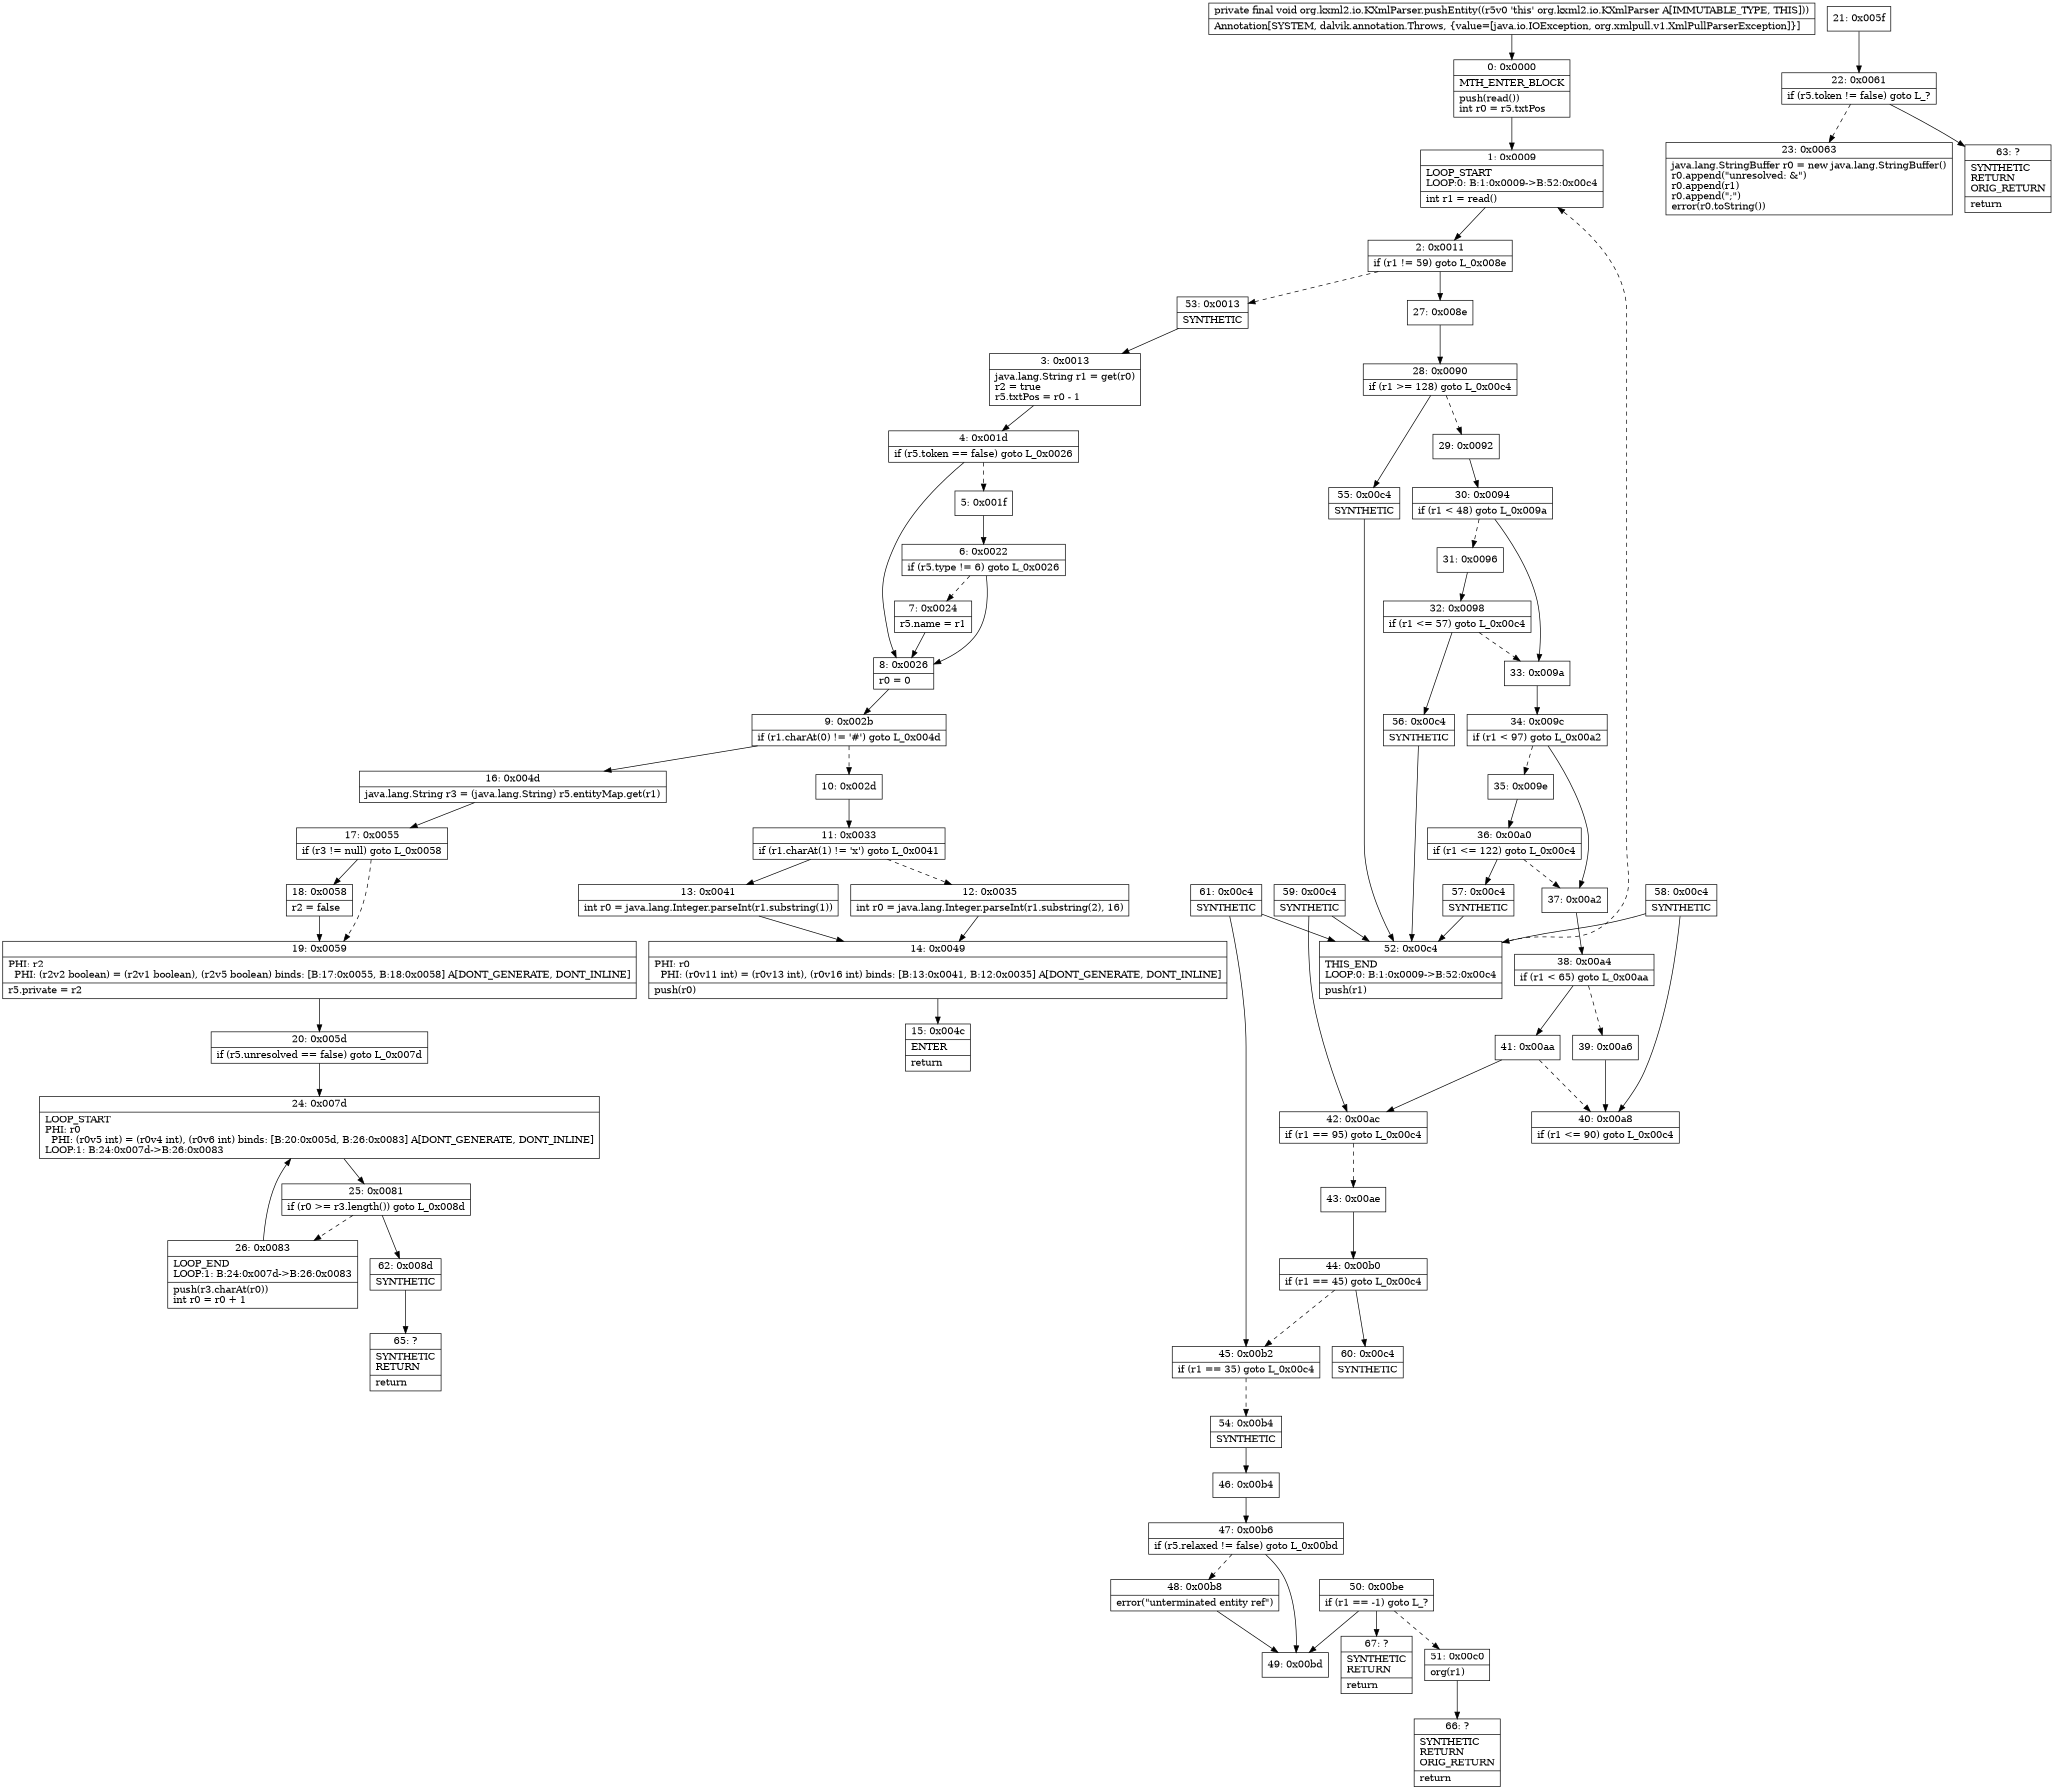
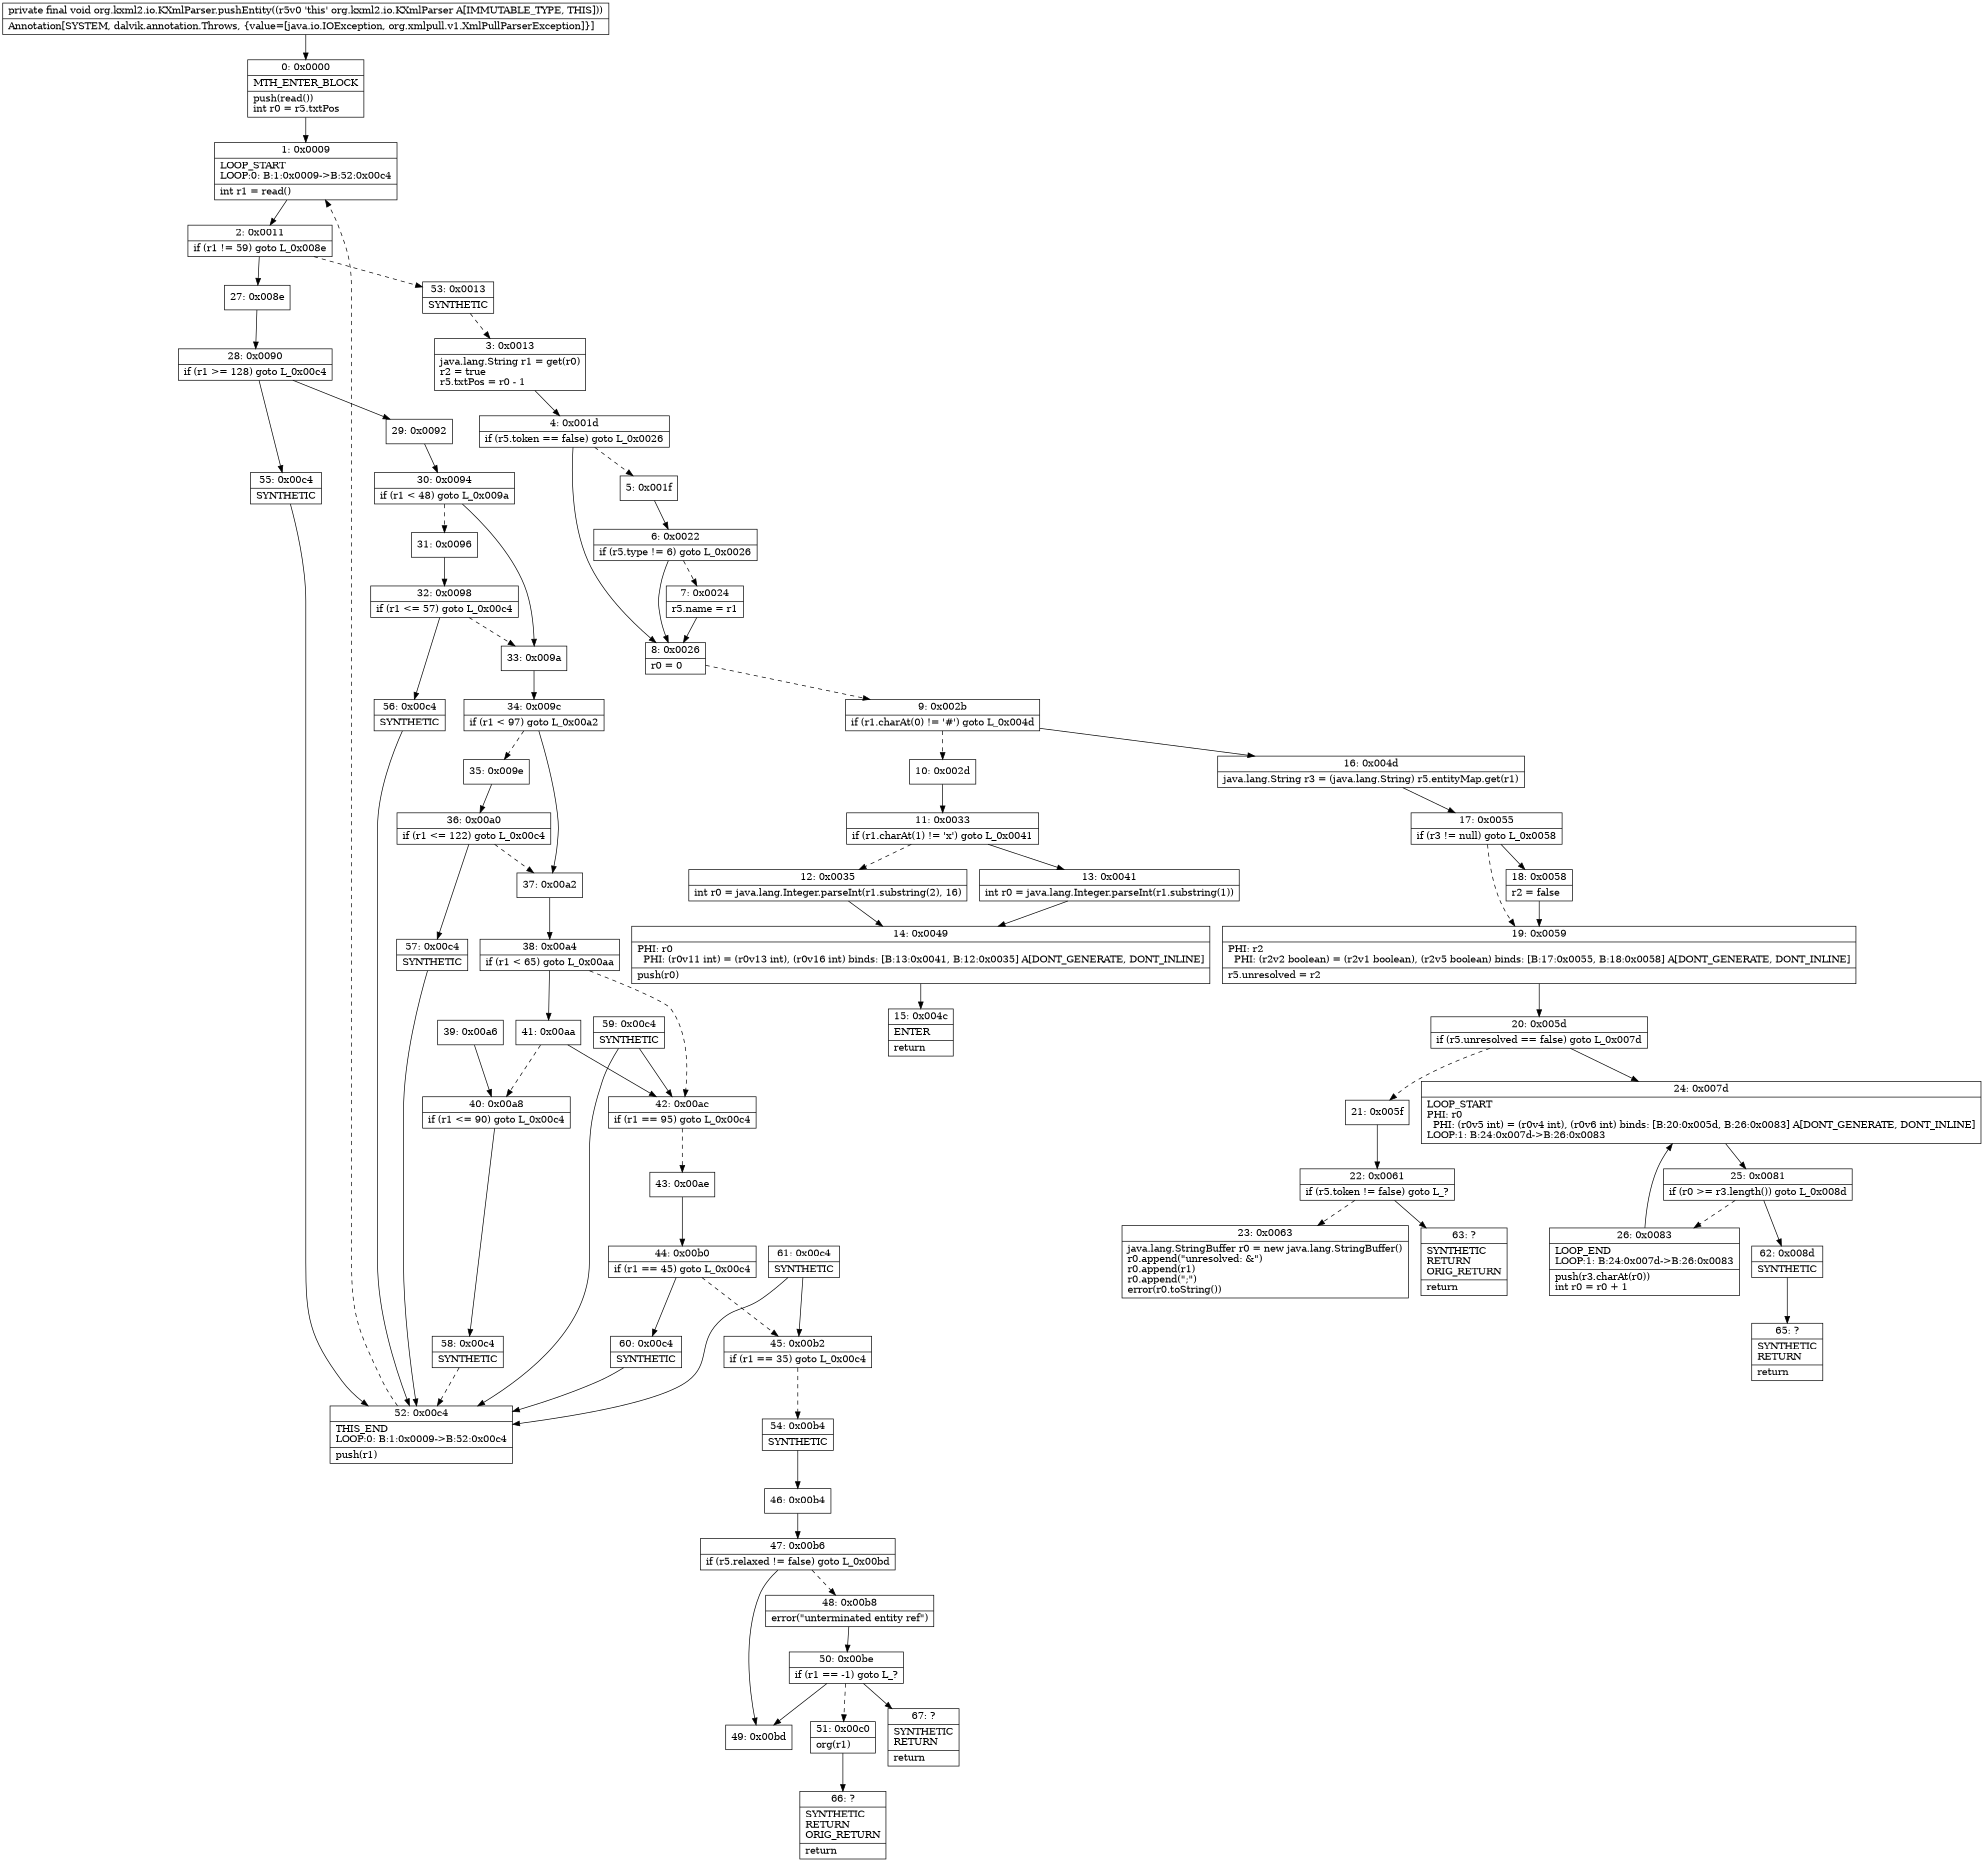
(1154, 340) -> (478, 323)
(1453, 412) -> (338, 398)
(879, 699) -> (784, 682)
(1574, 929) -> (450, 1384)
(45, 990) -> (1274, 975)
(1594, 1007) -> (669, 1007)
(1663, 1015) -> (483, 1229)
none -> (1441, 1068)
none -> (573, 1392)
(1245, 1630) -> (848, 1636)
